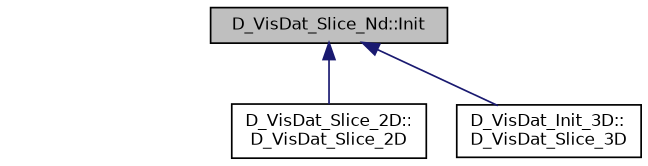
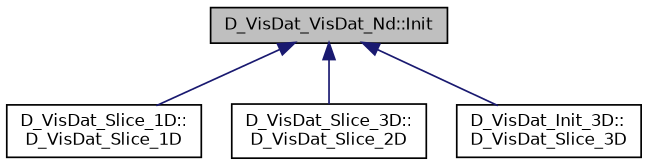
(329, 25) -> (329, 25)
none -> (104, 131)
(329, 131) -> (329, 131)
